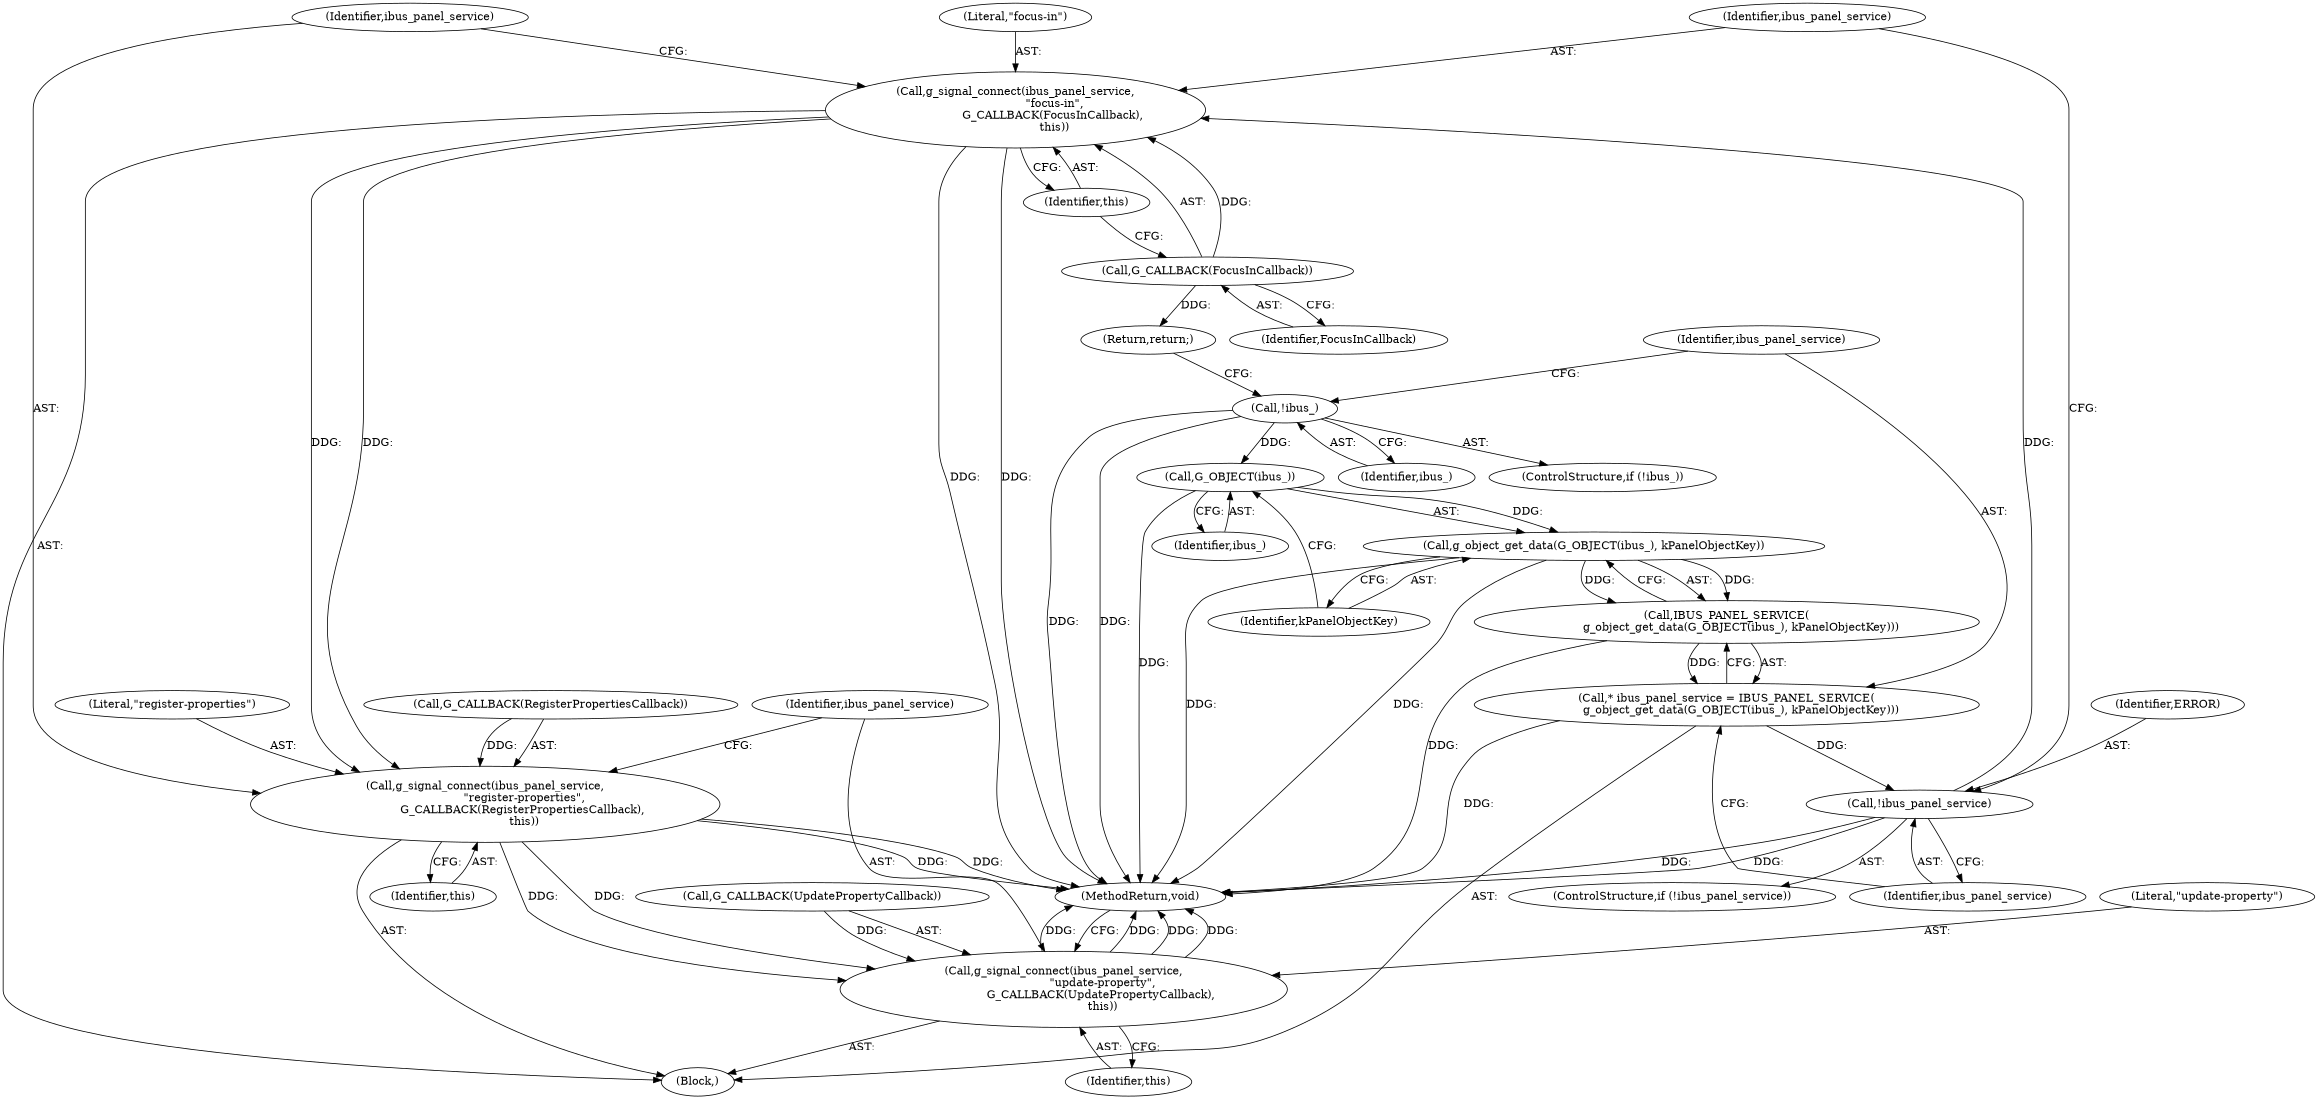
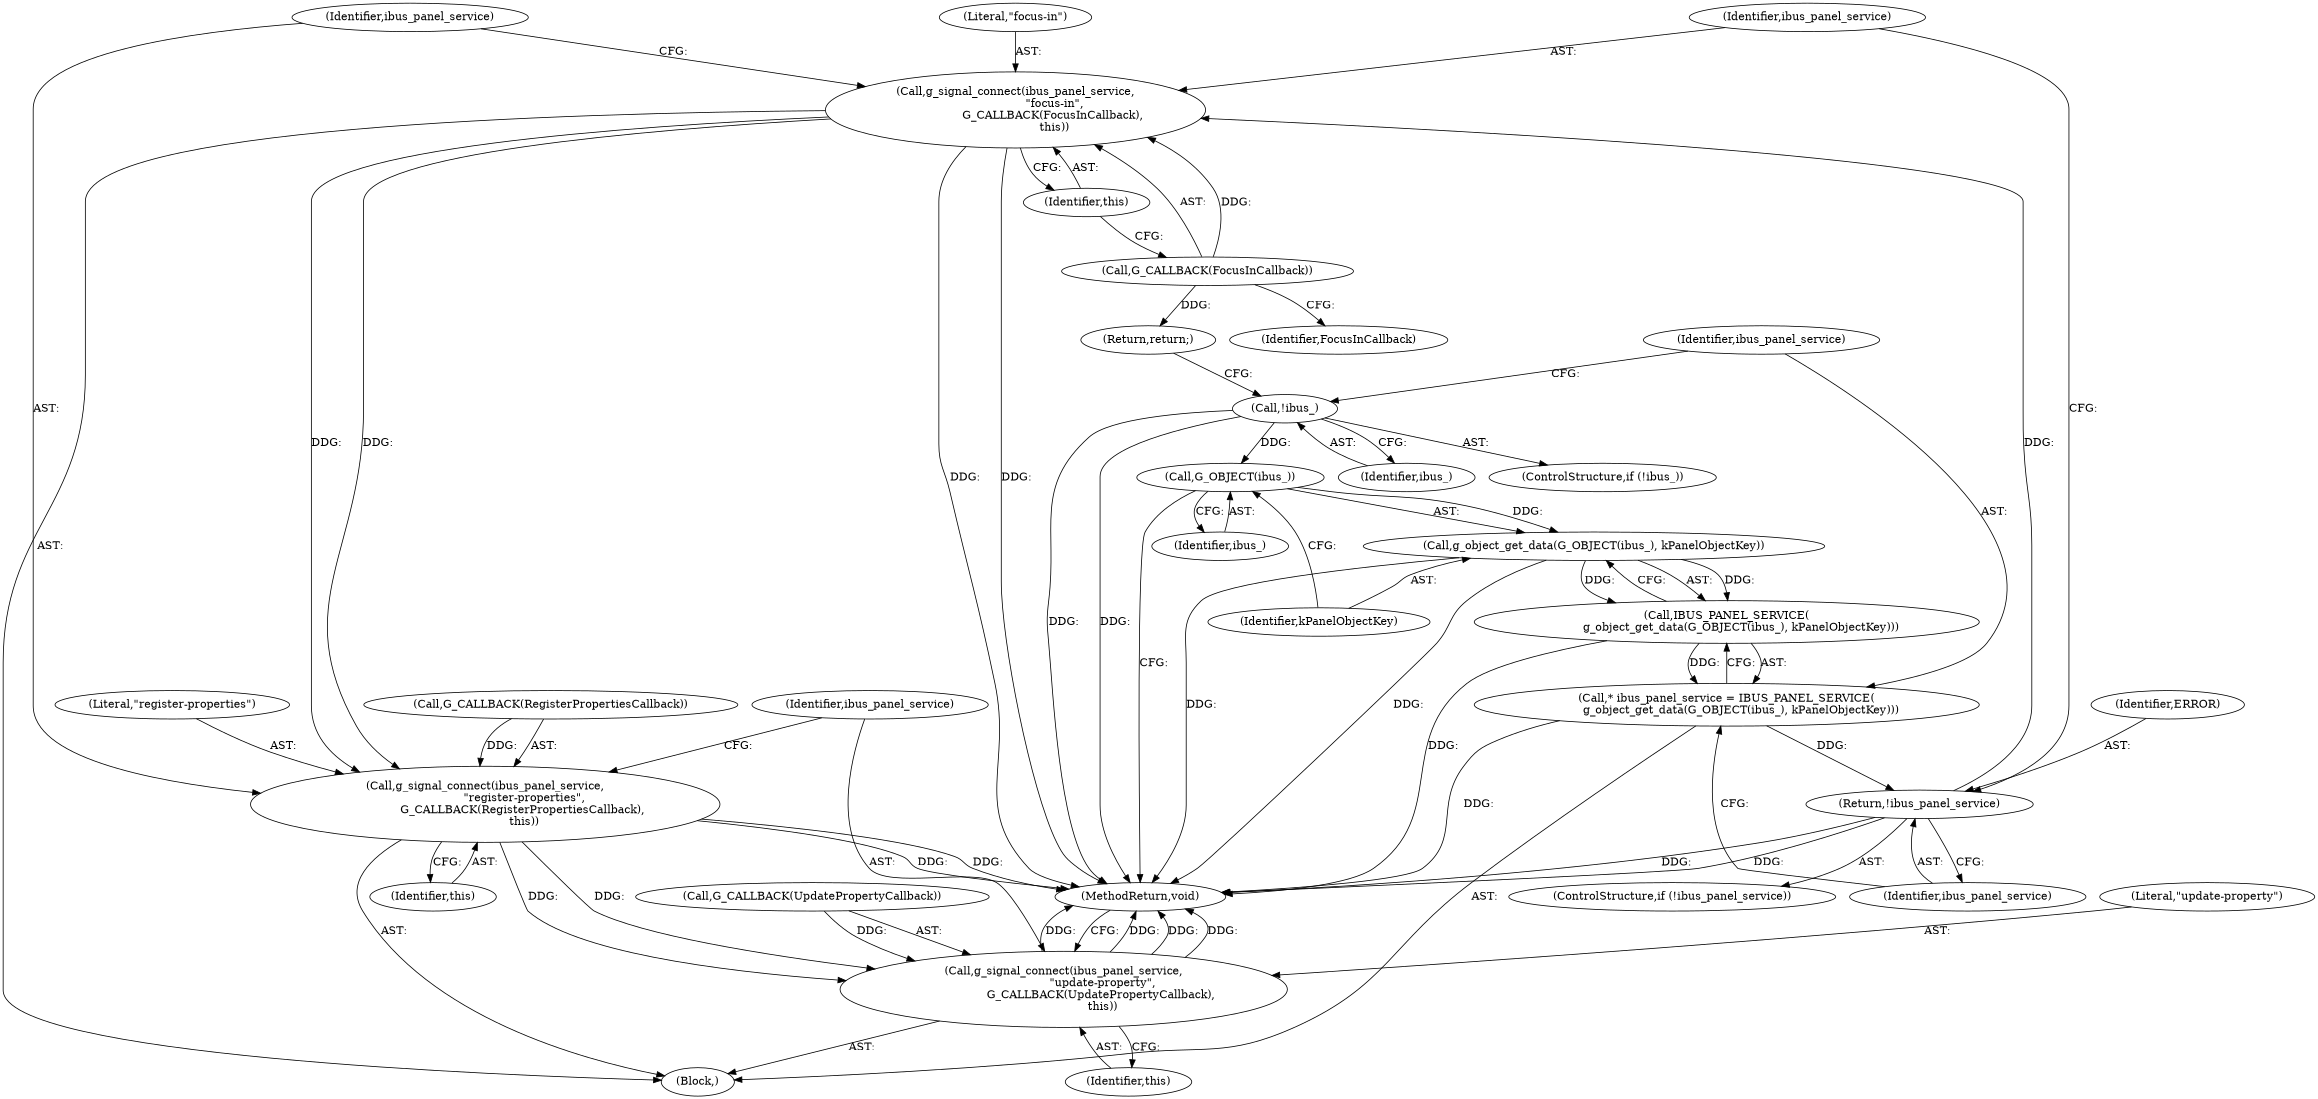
(1258, 312) -> none
(1363, 573) -> none
(1156, 663) -> (1156, 663)
(1920, 804) -> (1920, 804)
